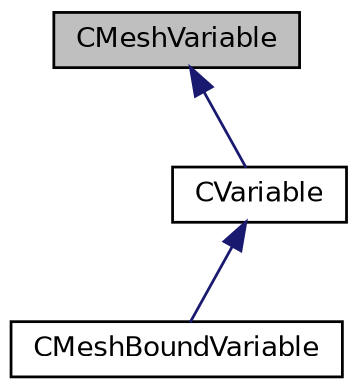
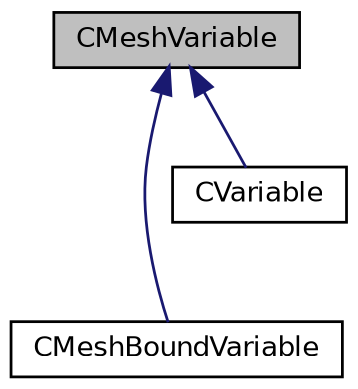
(211, 284) -> (145, 208)
